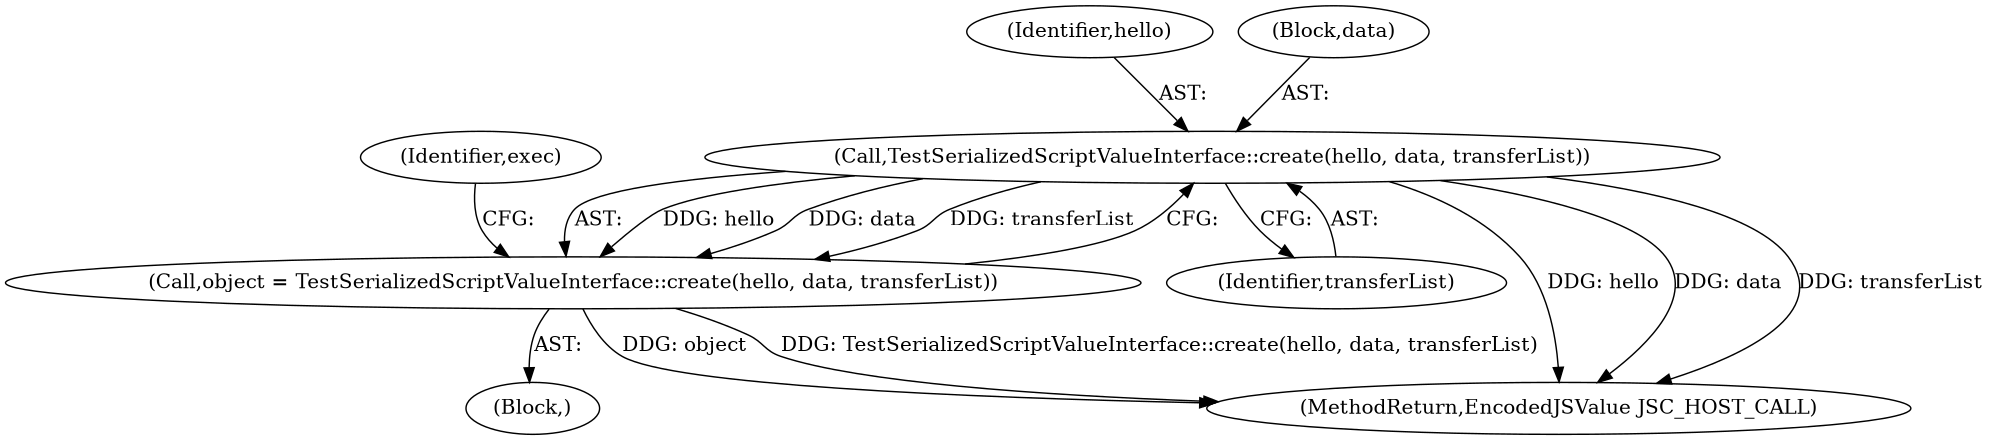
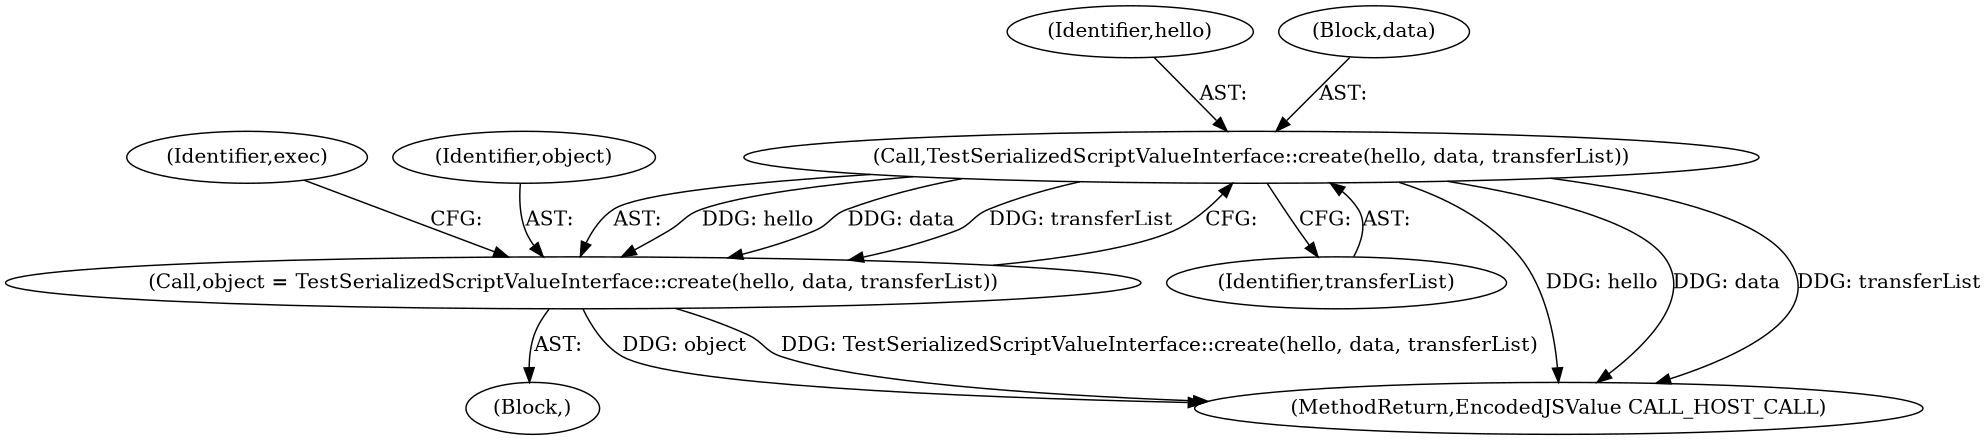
none -> (524, 157)
(1559, 408) -> (1559, 408)
